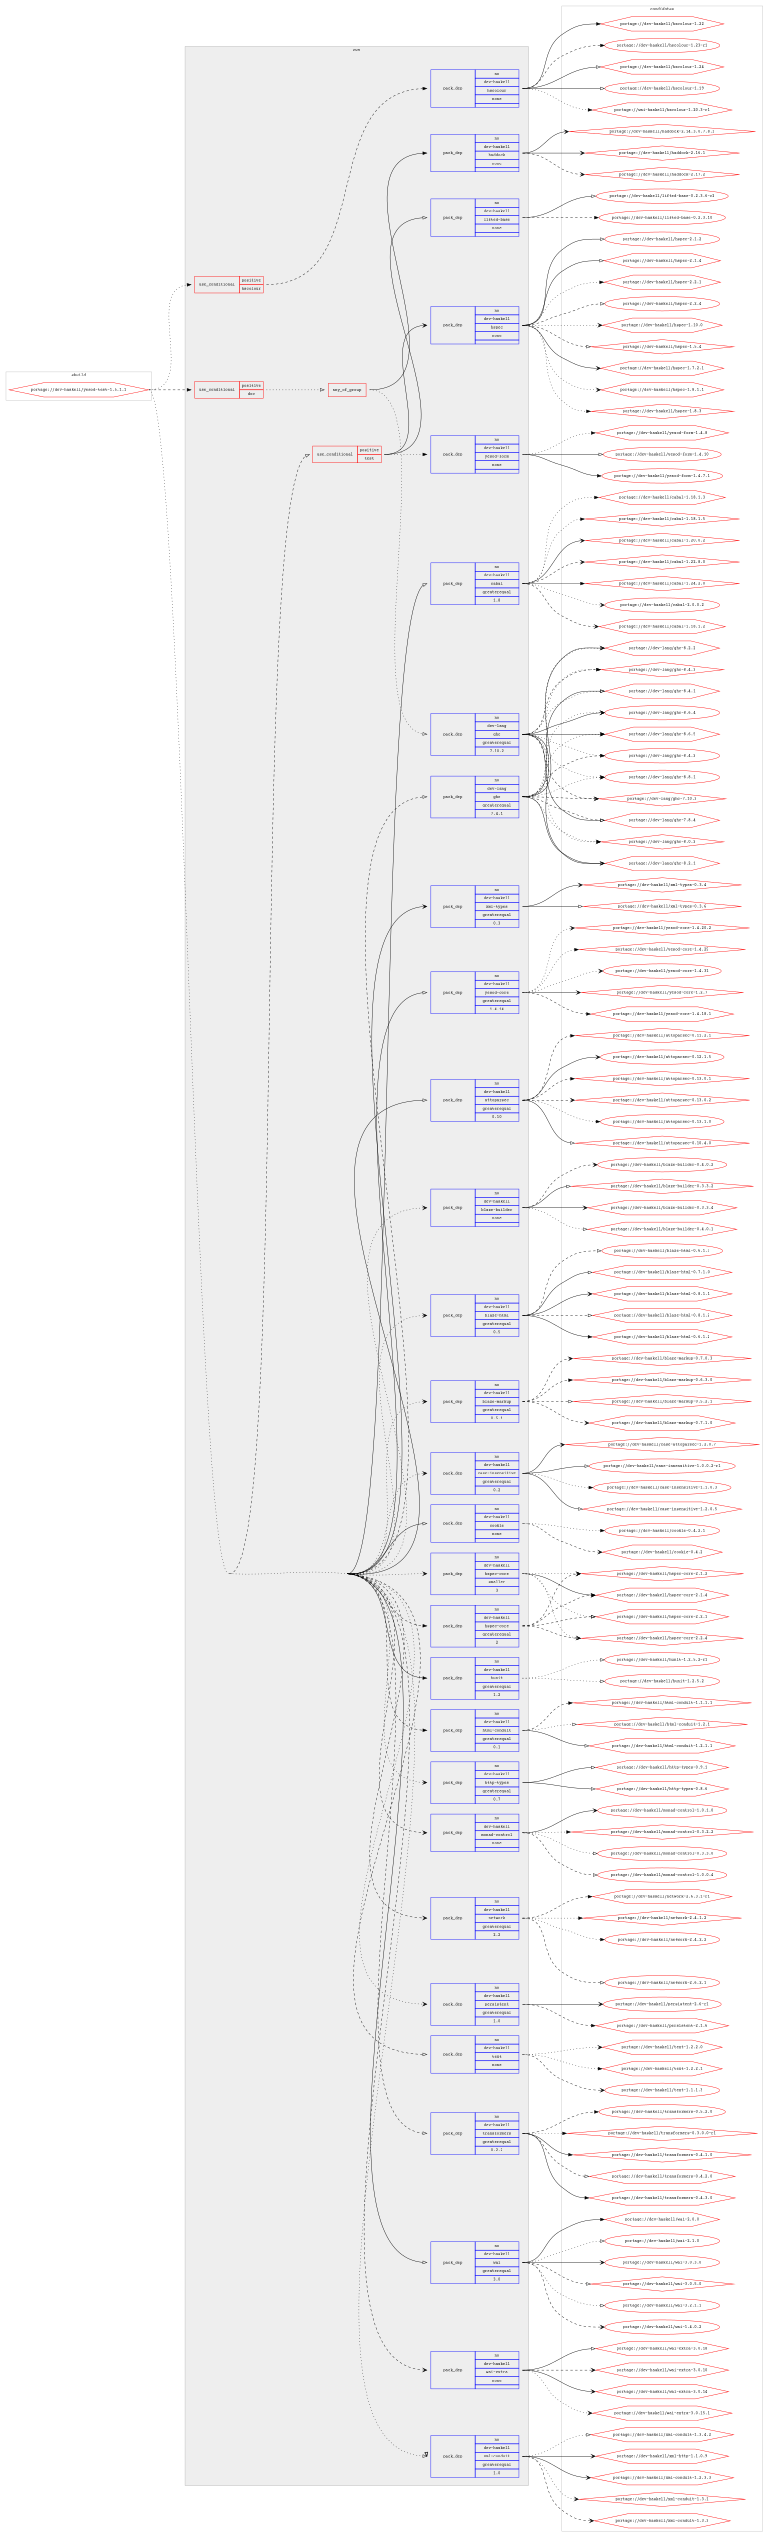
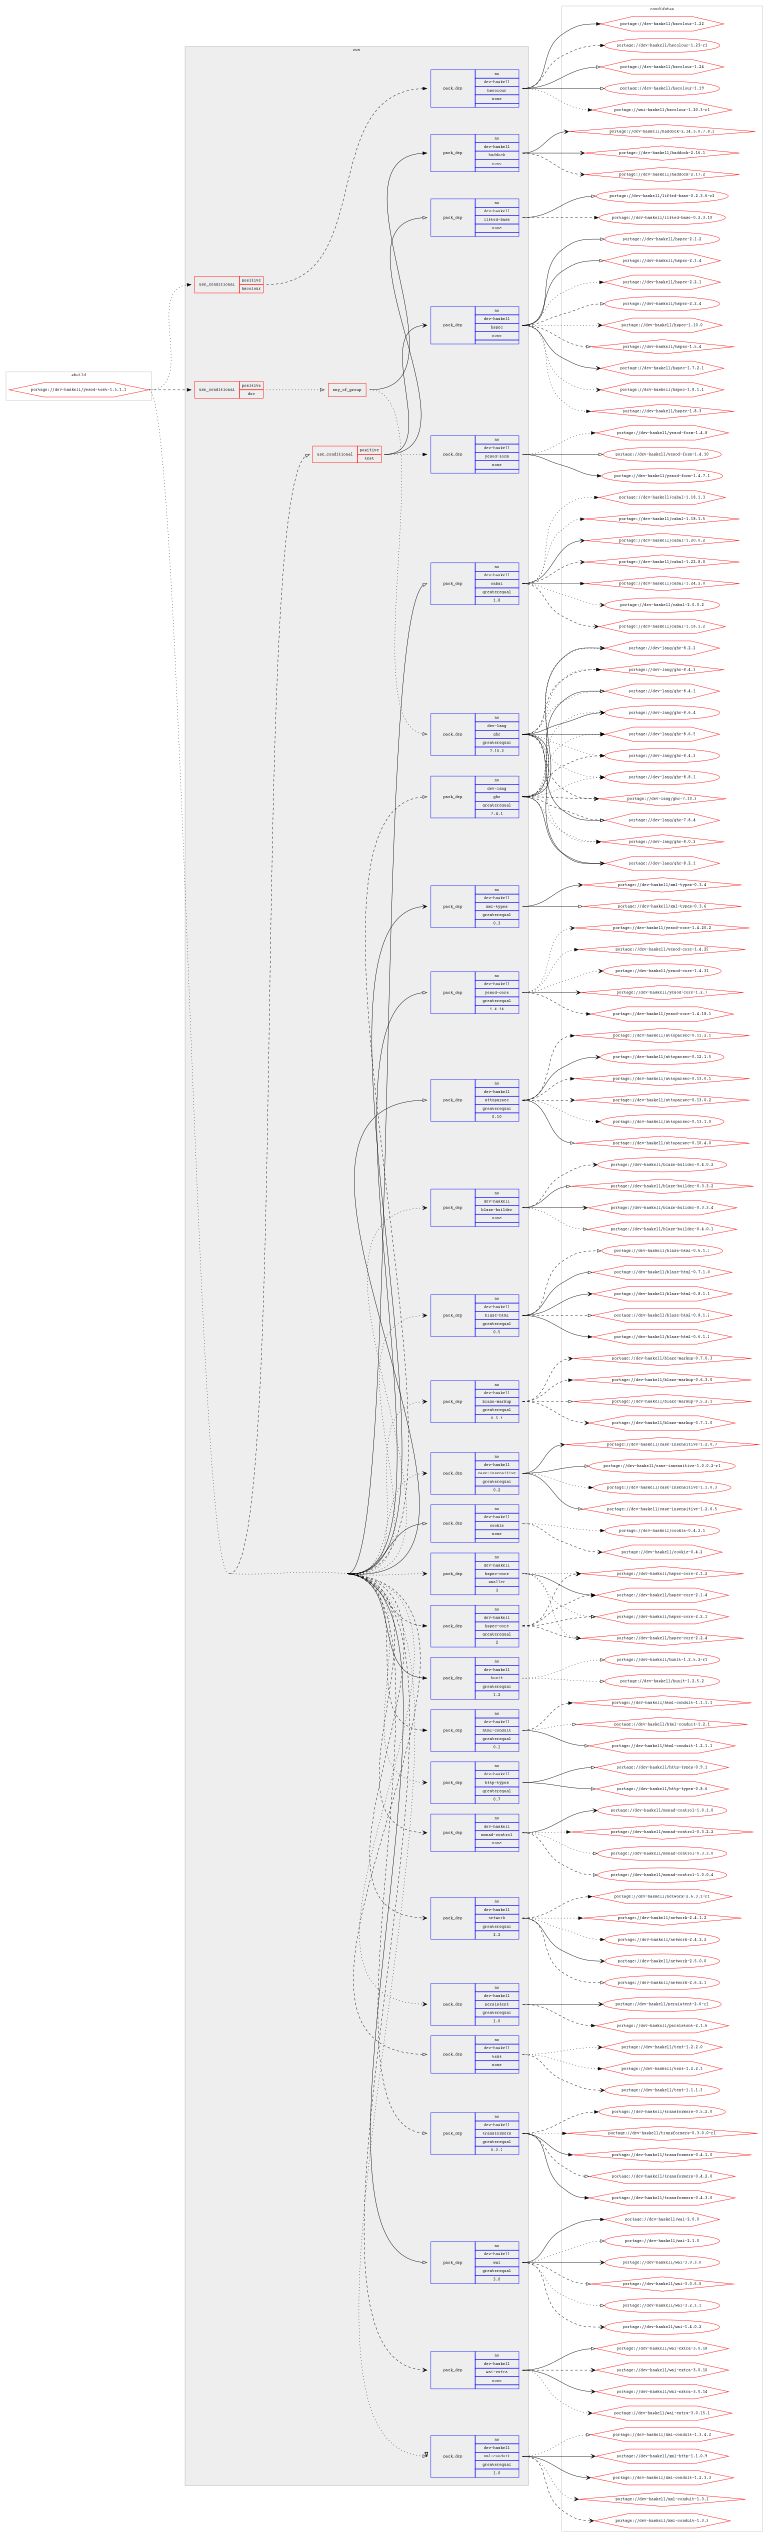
(662, 1445) -> (662, 1445)
none -> (662, 1961)
